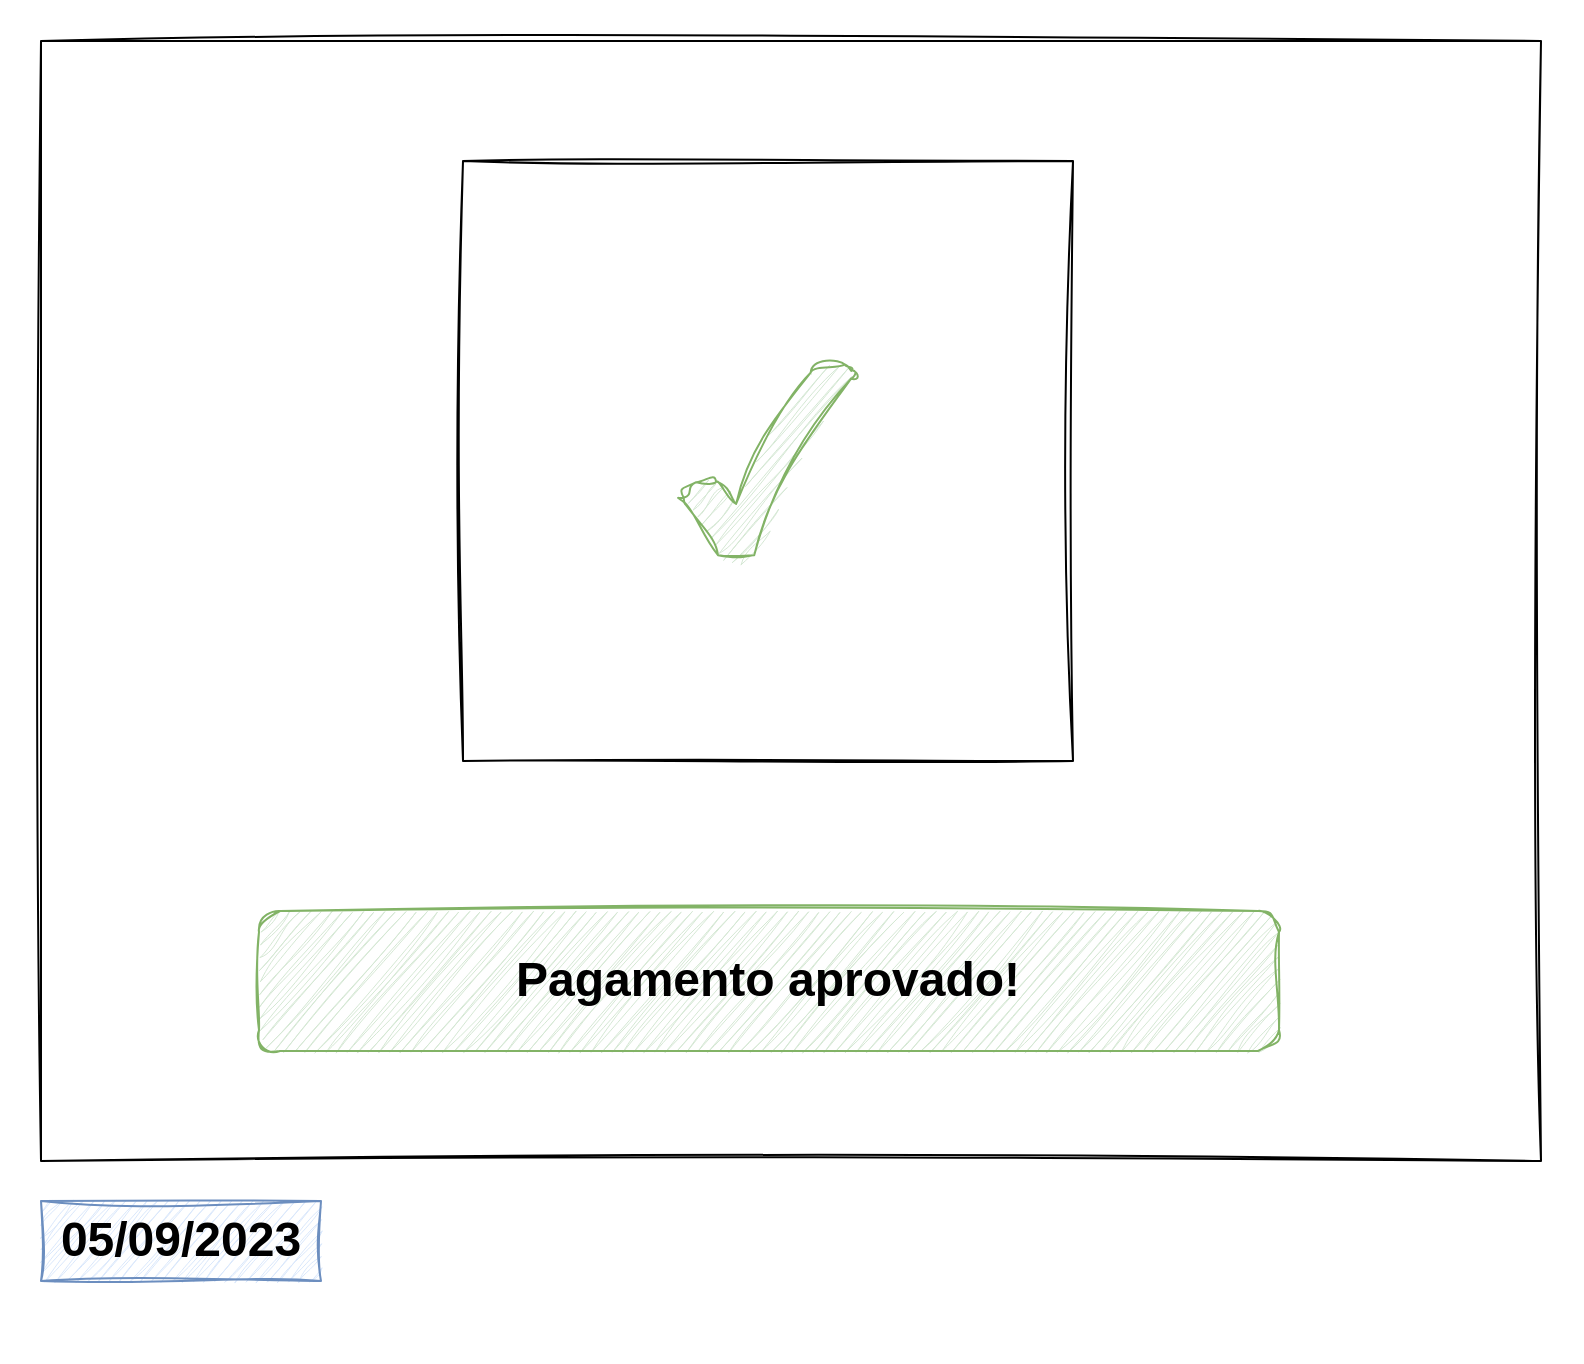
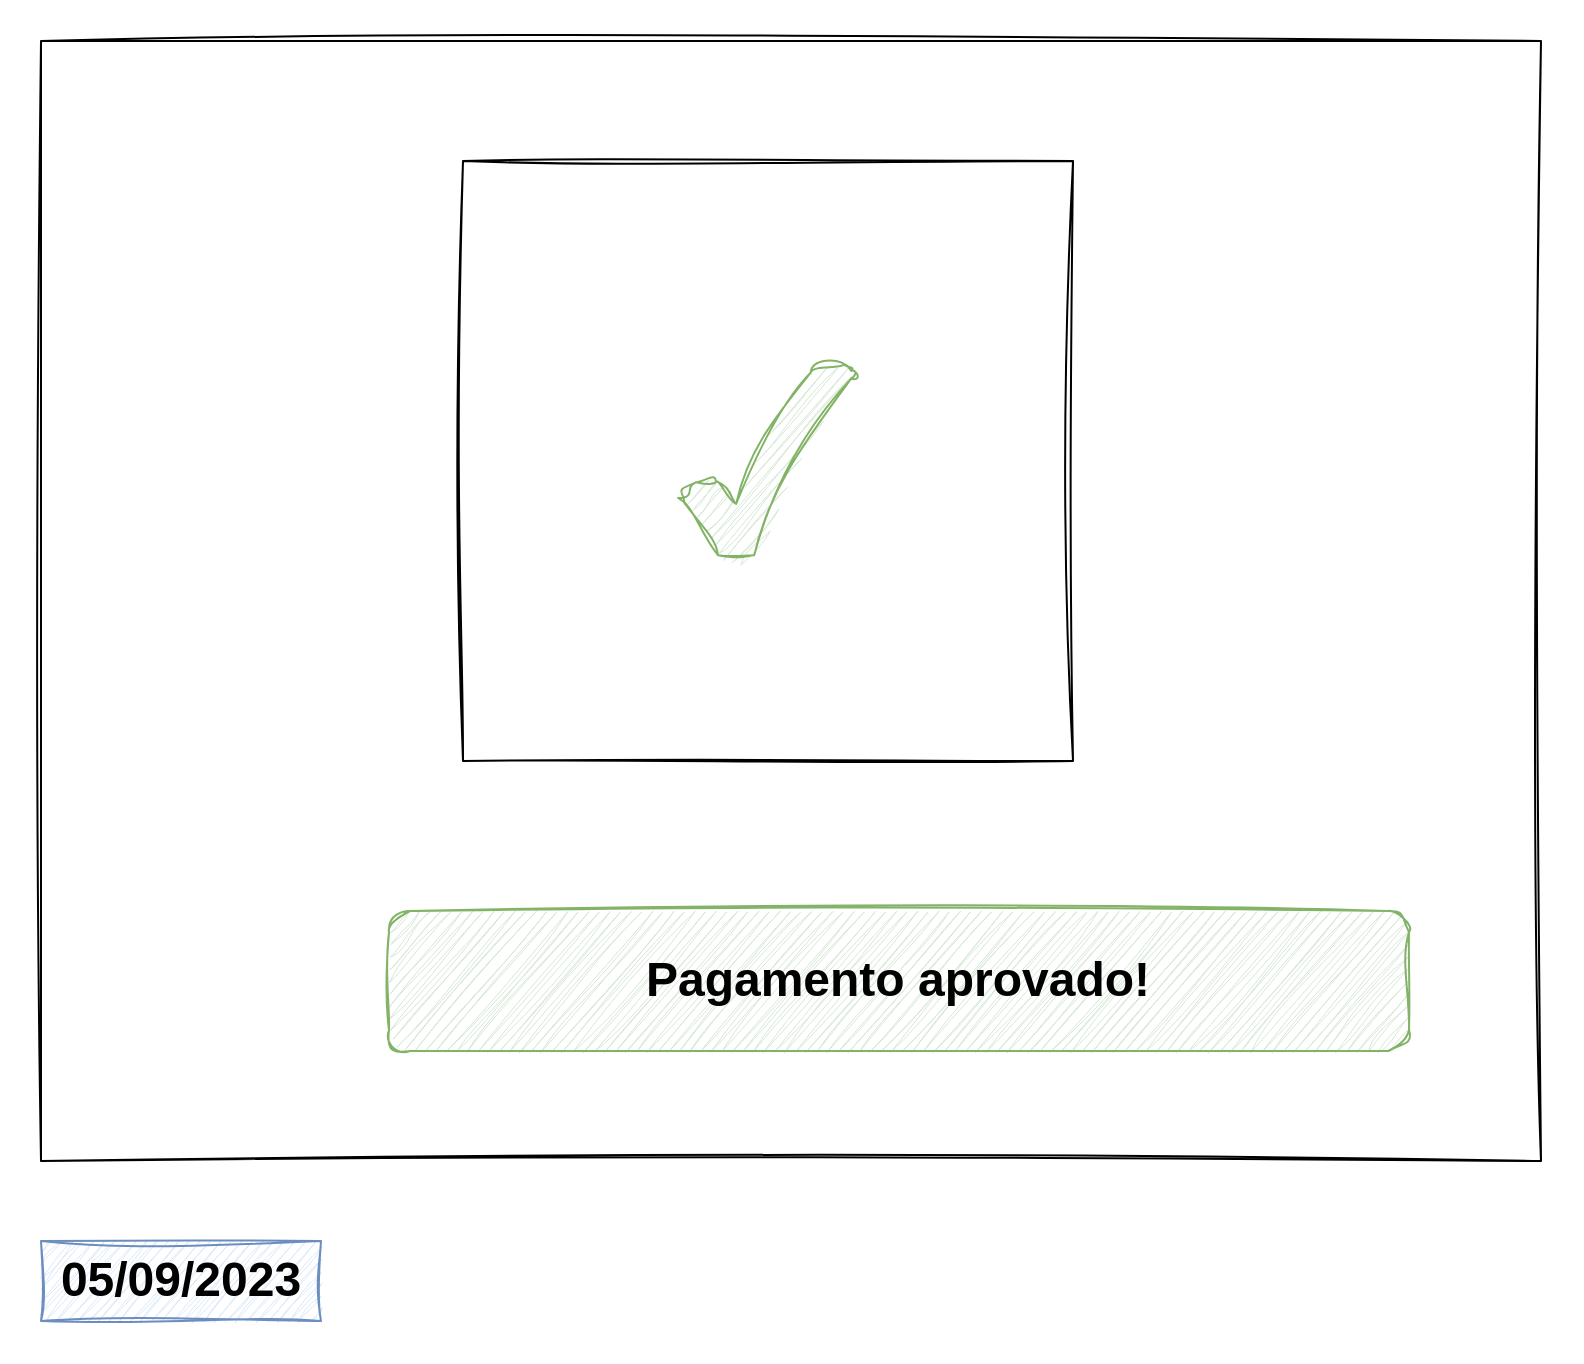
(769, 981) -> (899, 981)
(181, 1241) -> (181, 1281)
